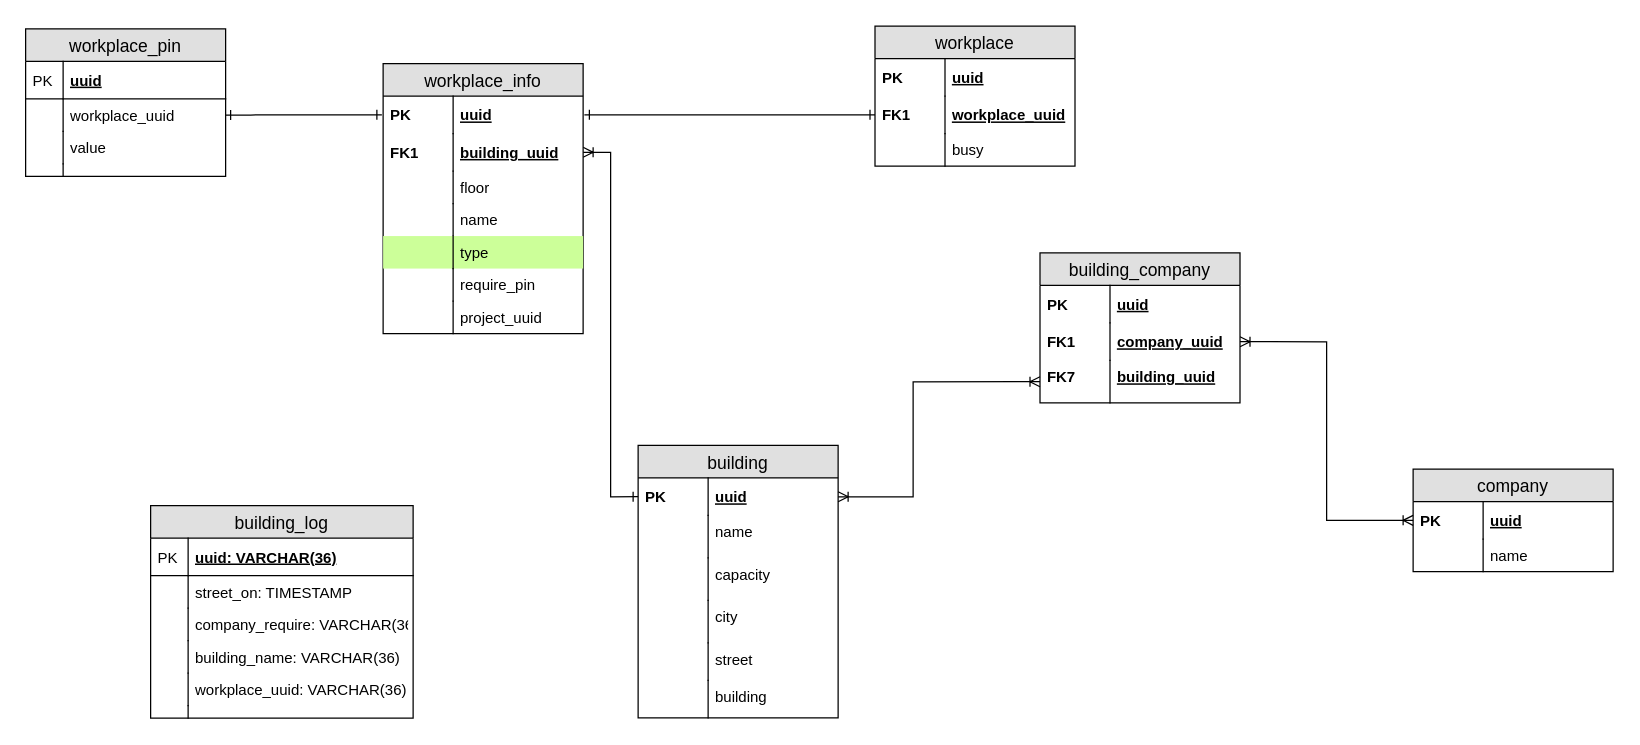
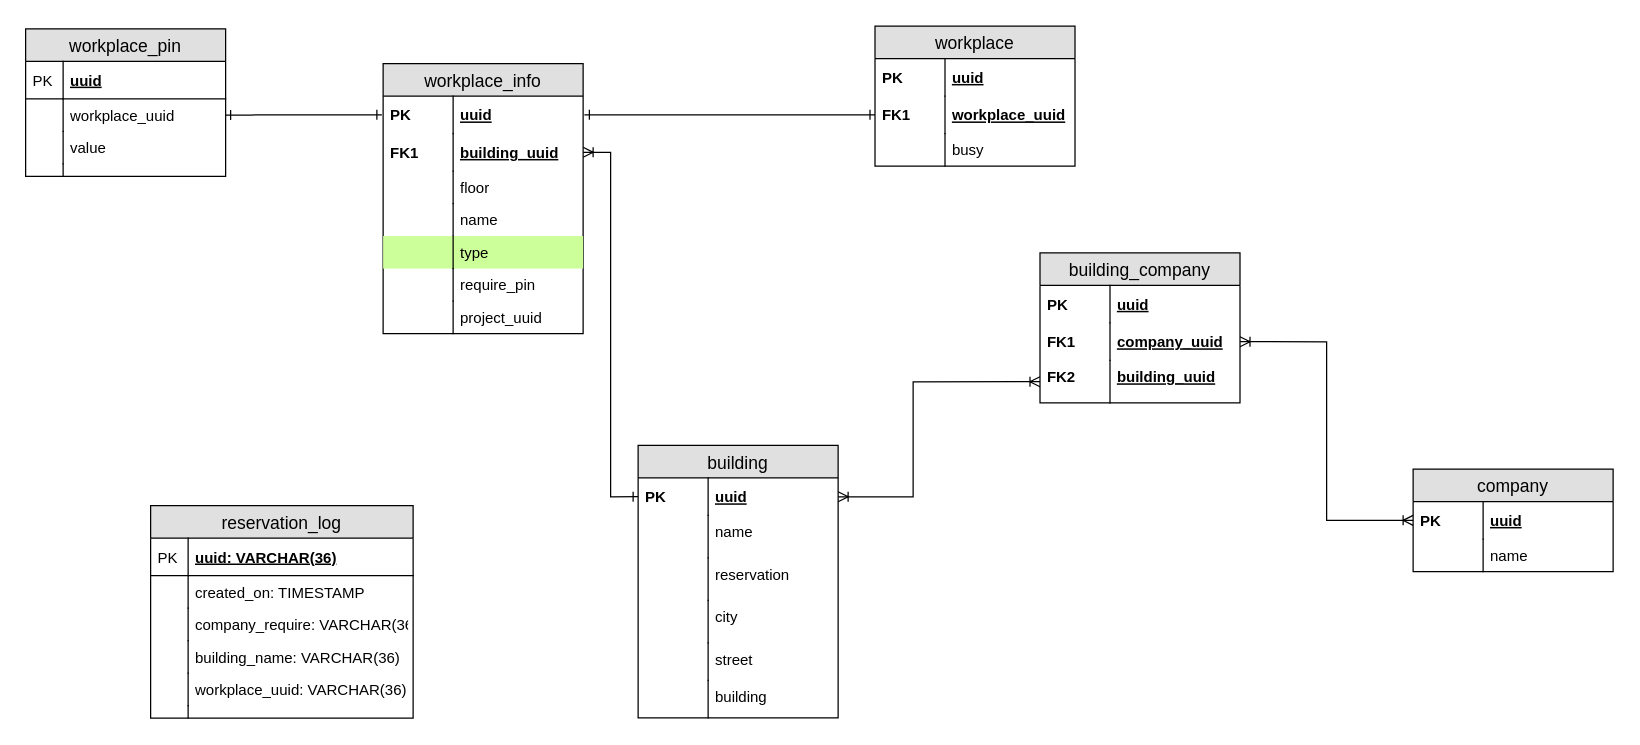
(1059, 377) -> (1059, 377)
(281, 523) -> (281, 523)
(747, 575) -> (759, 575)
(275, 593) -> (279, 593)
